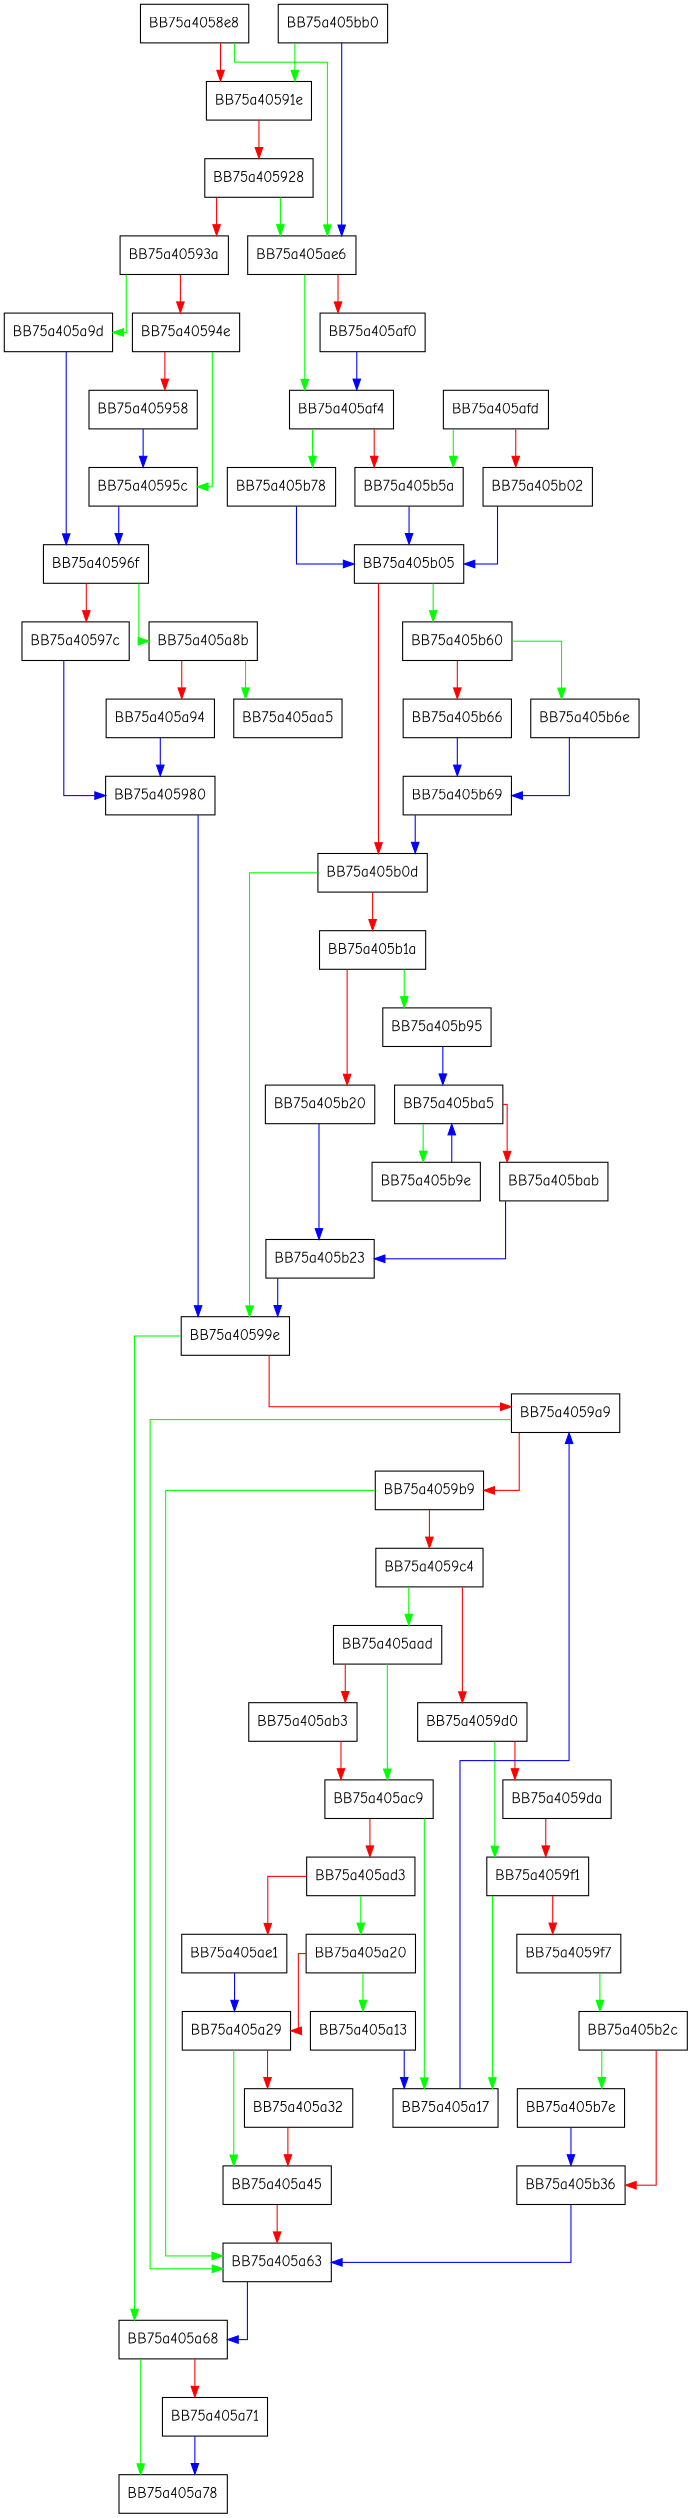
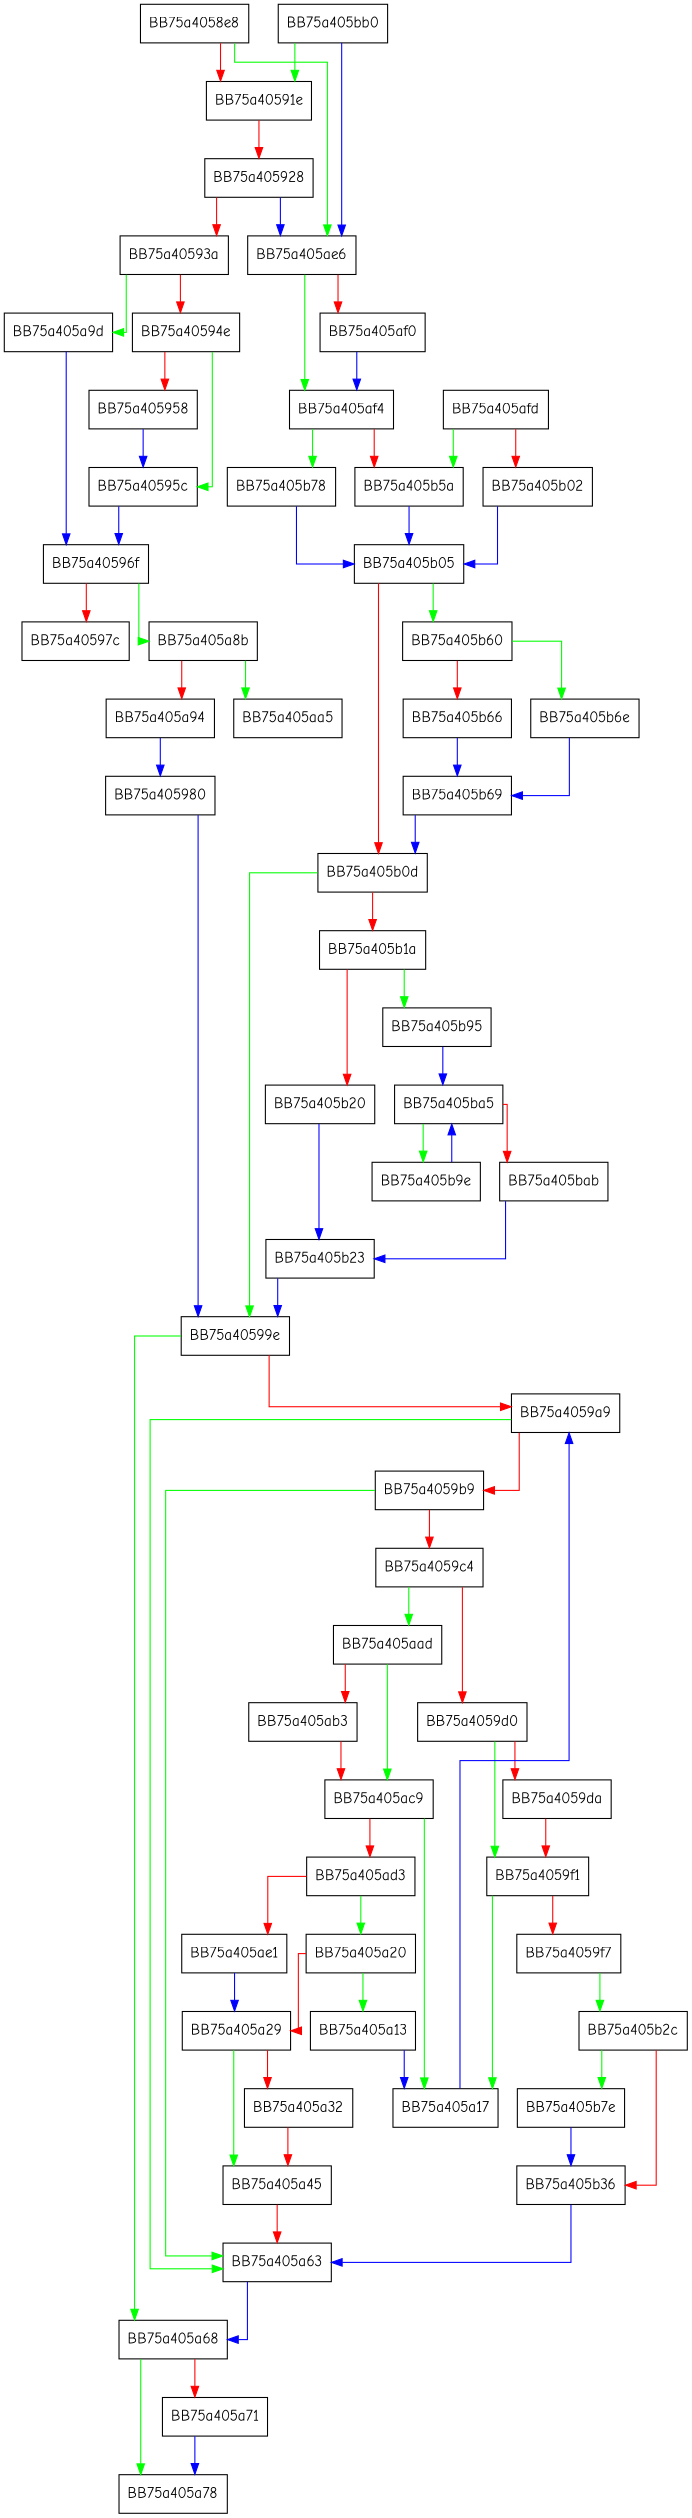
(280, 211) -> (280, 211)
(64, 744) -> none
